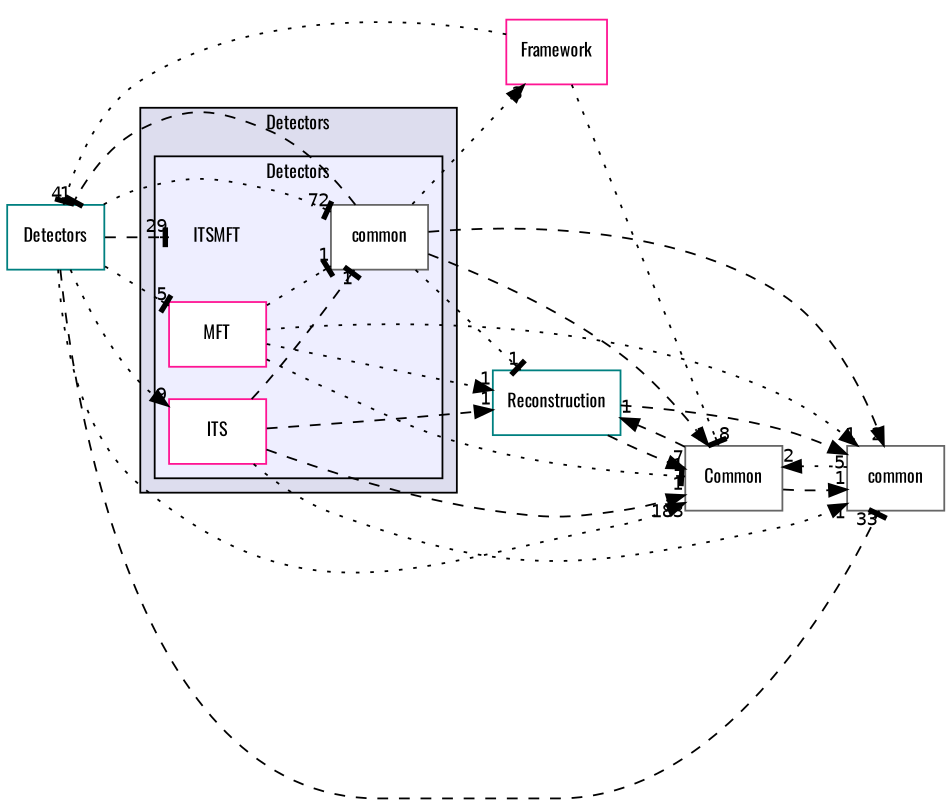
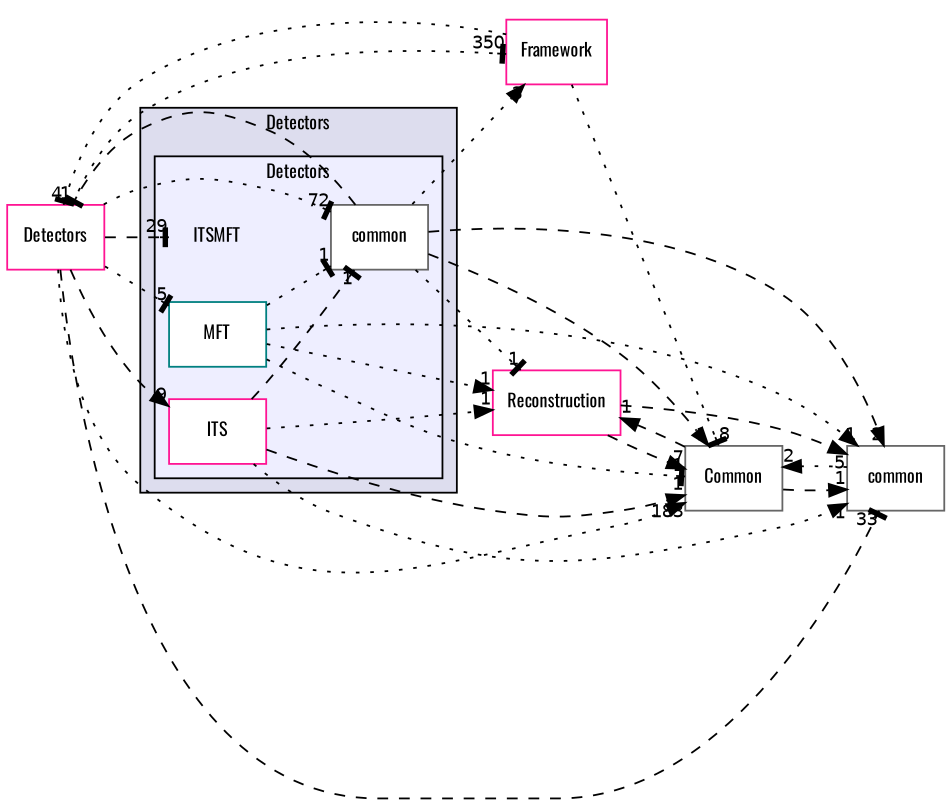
none -> (257, 67)
(56, 237) -> (56, 237)
(218, 334) -> (218, 334)
(106, 337) -> (106, 337)
(557, 403) -> (557, 403)
(371, 421) -> (371, 421)
